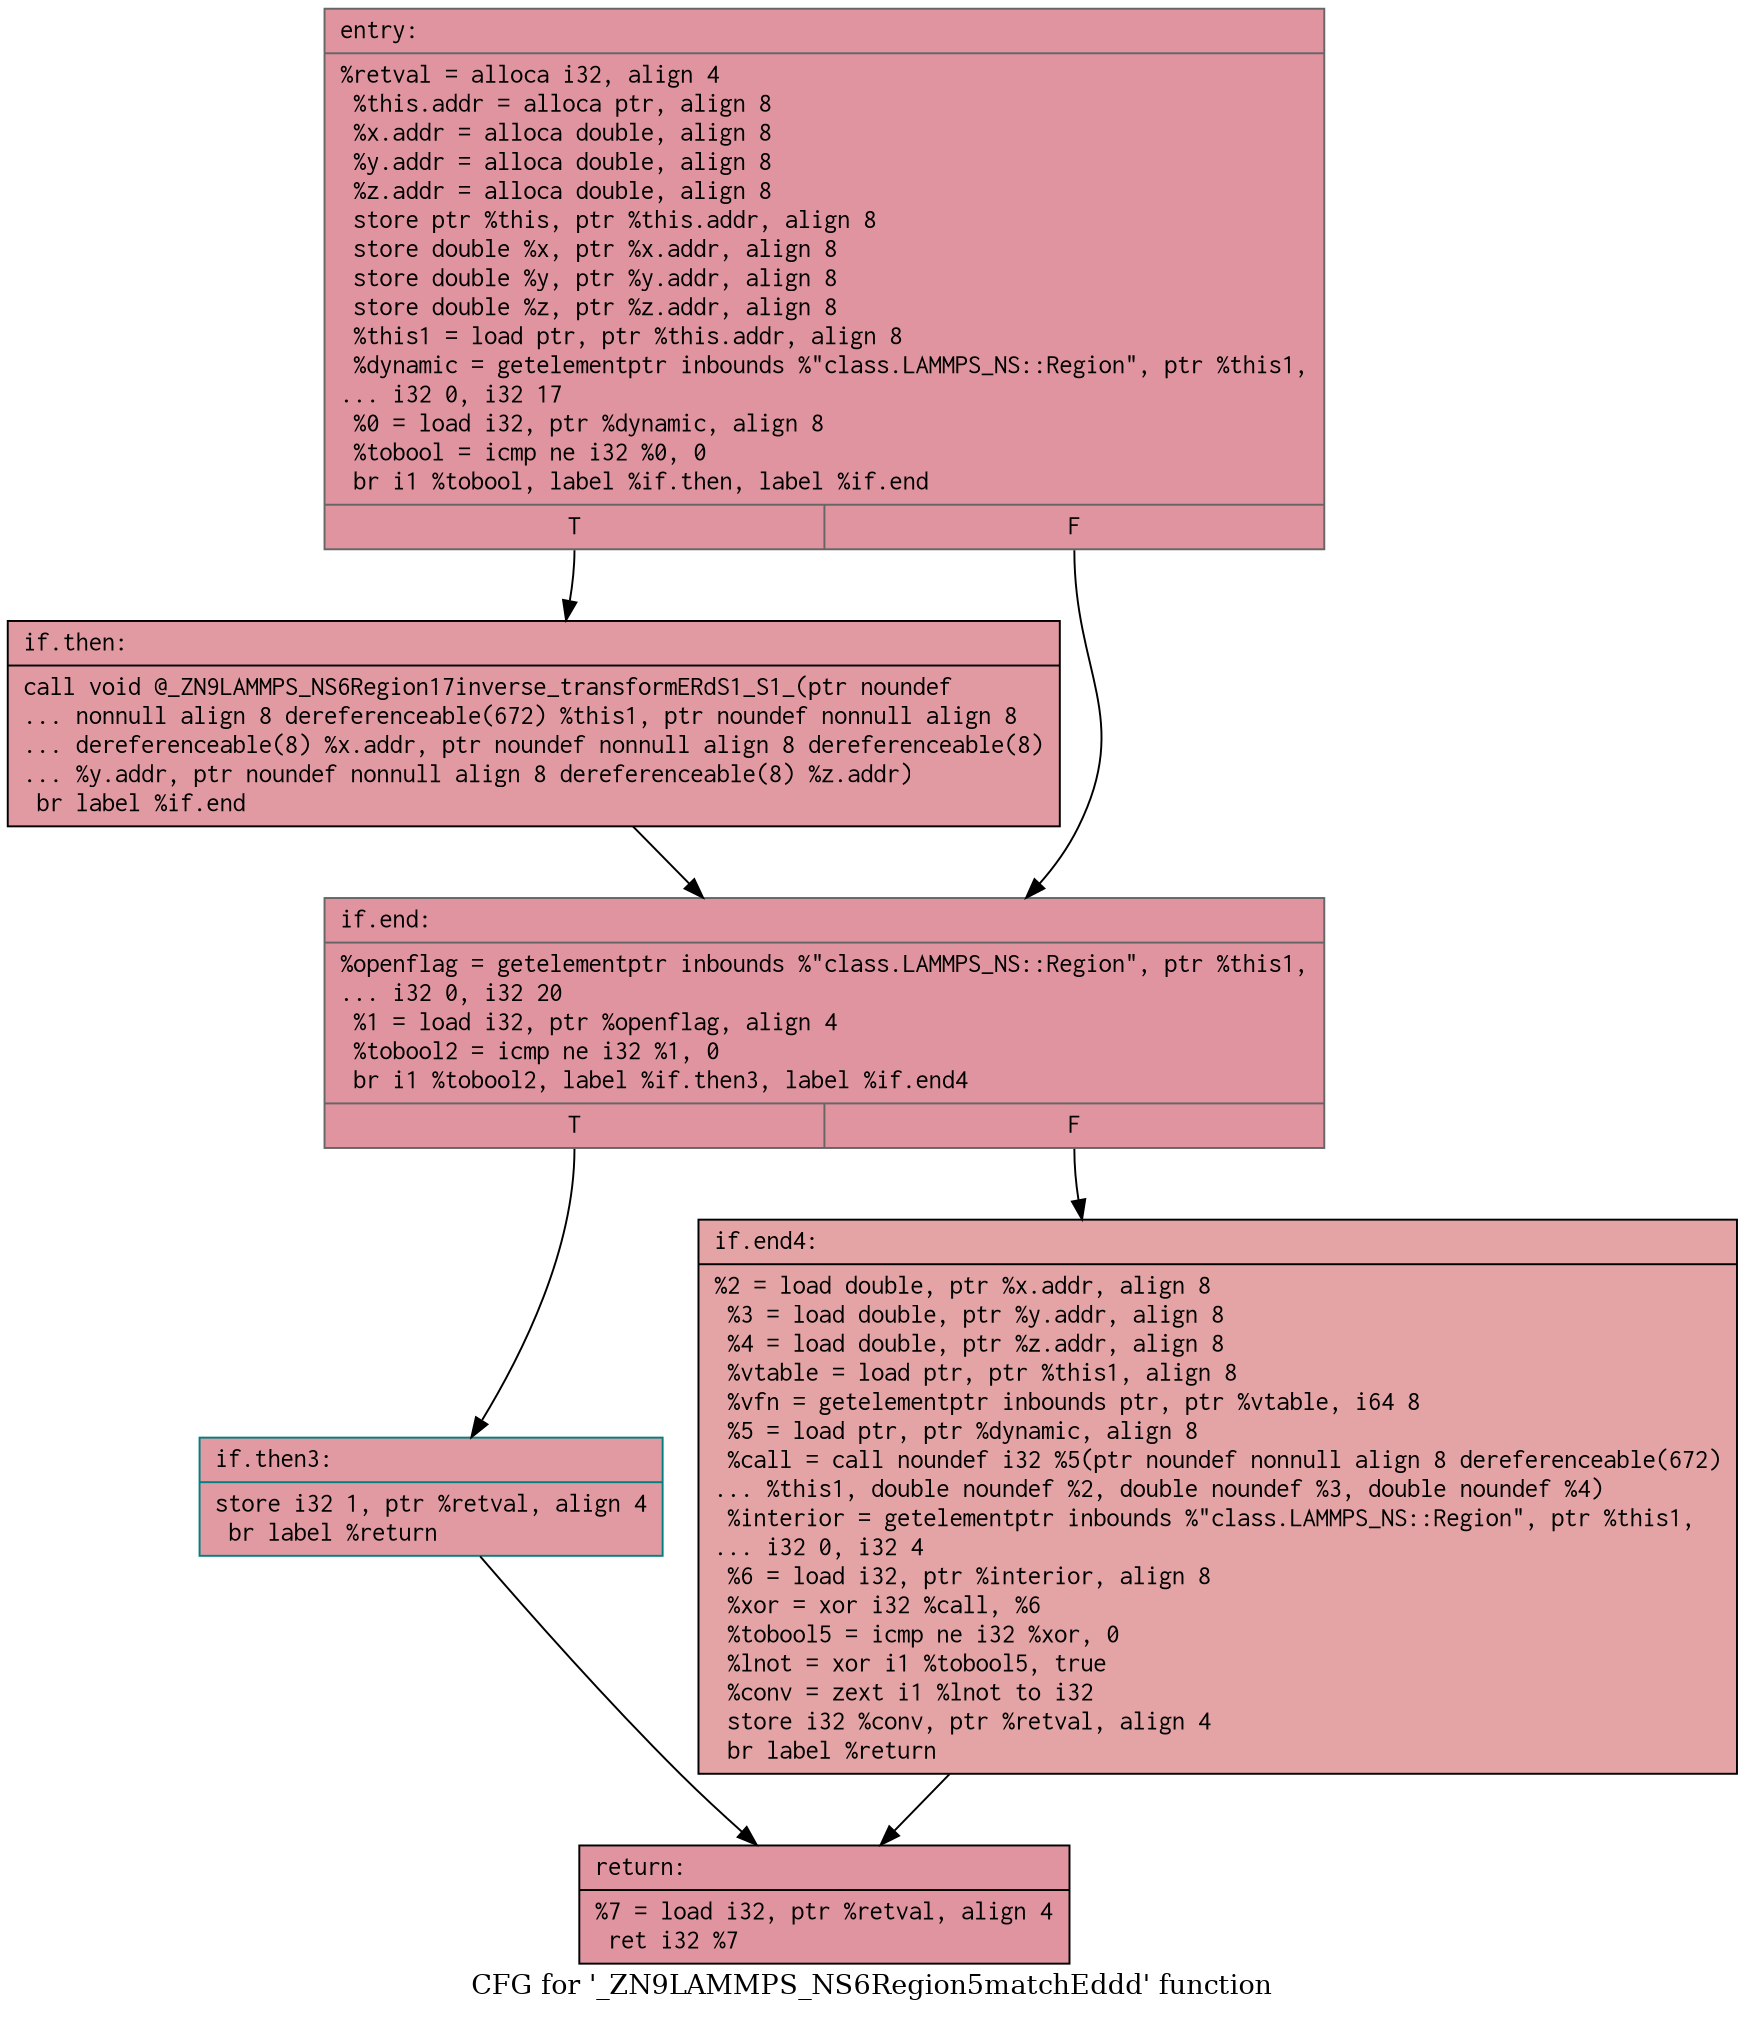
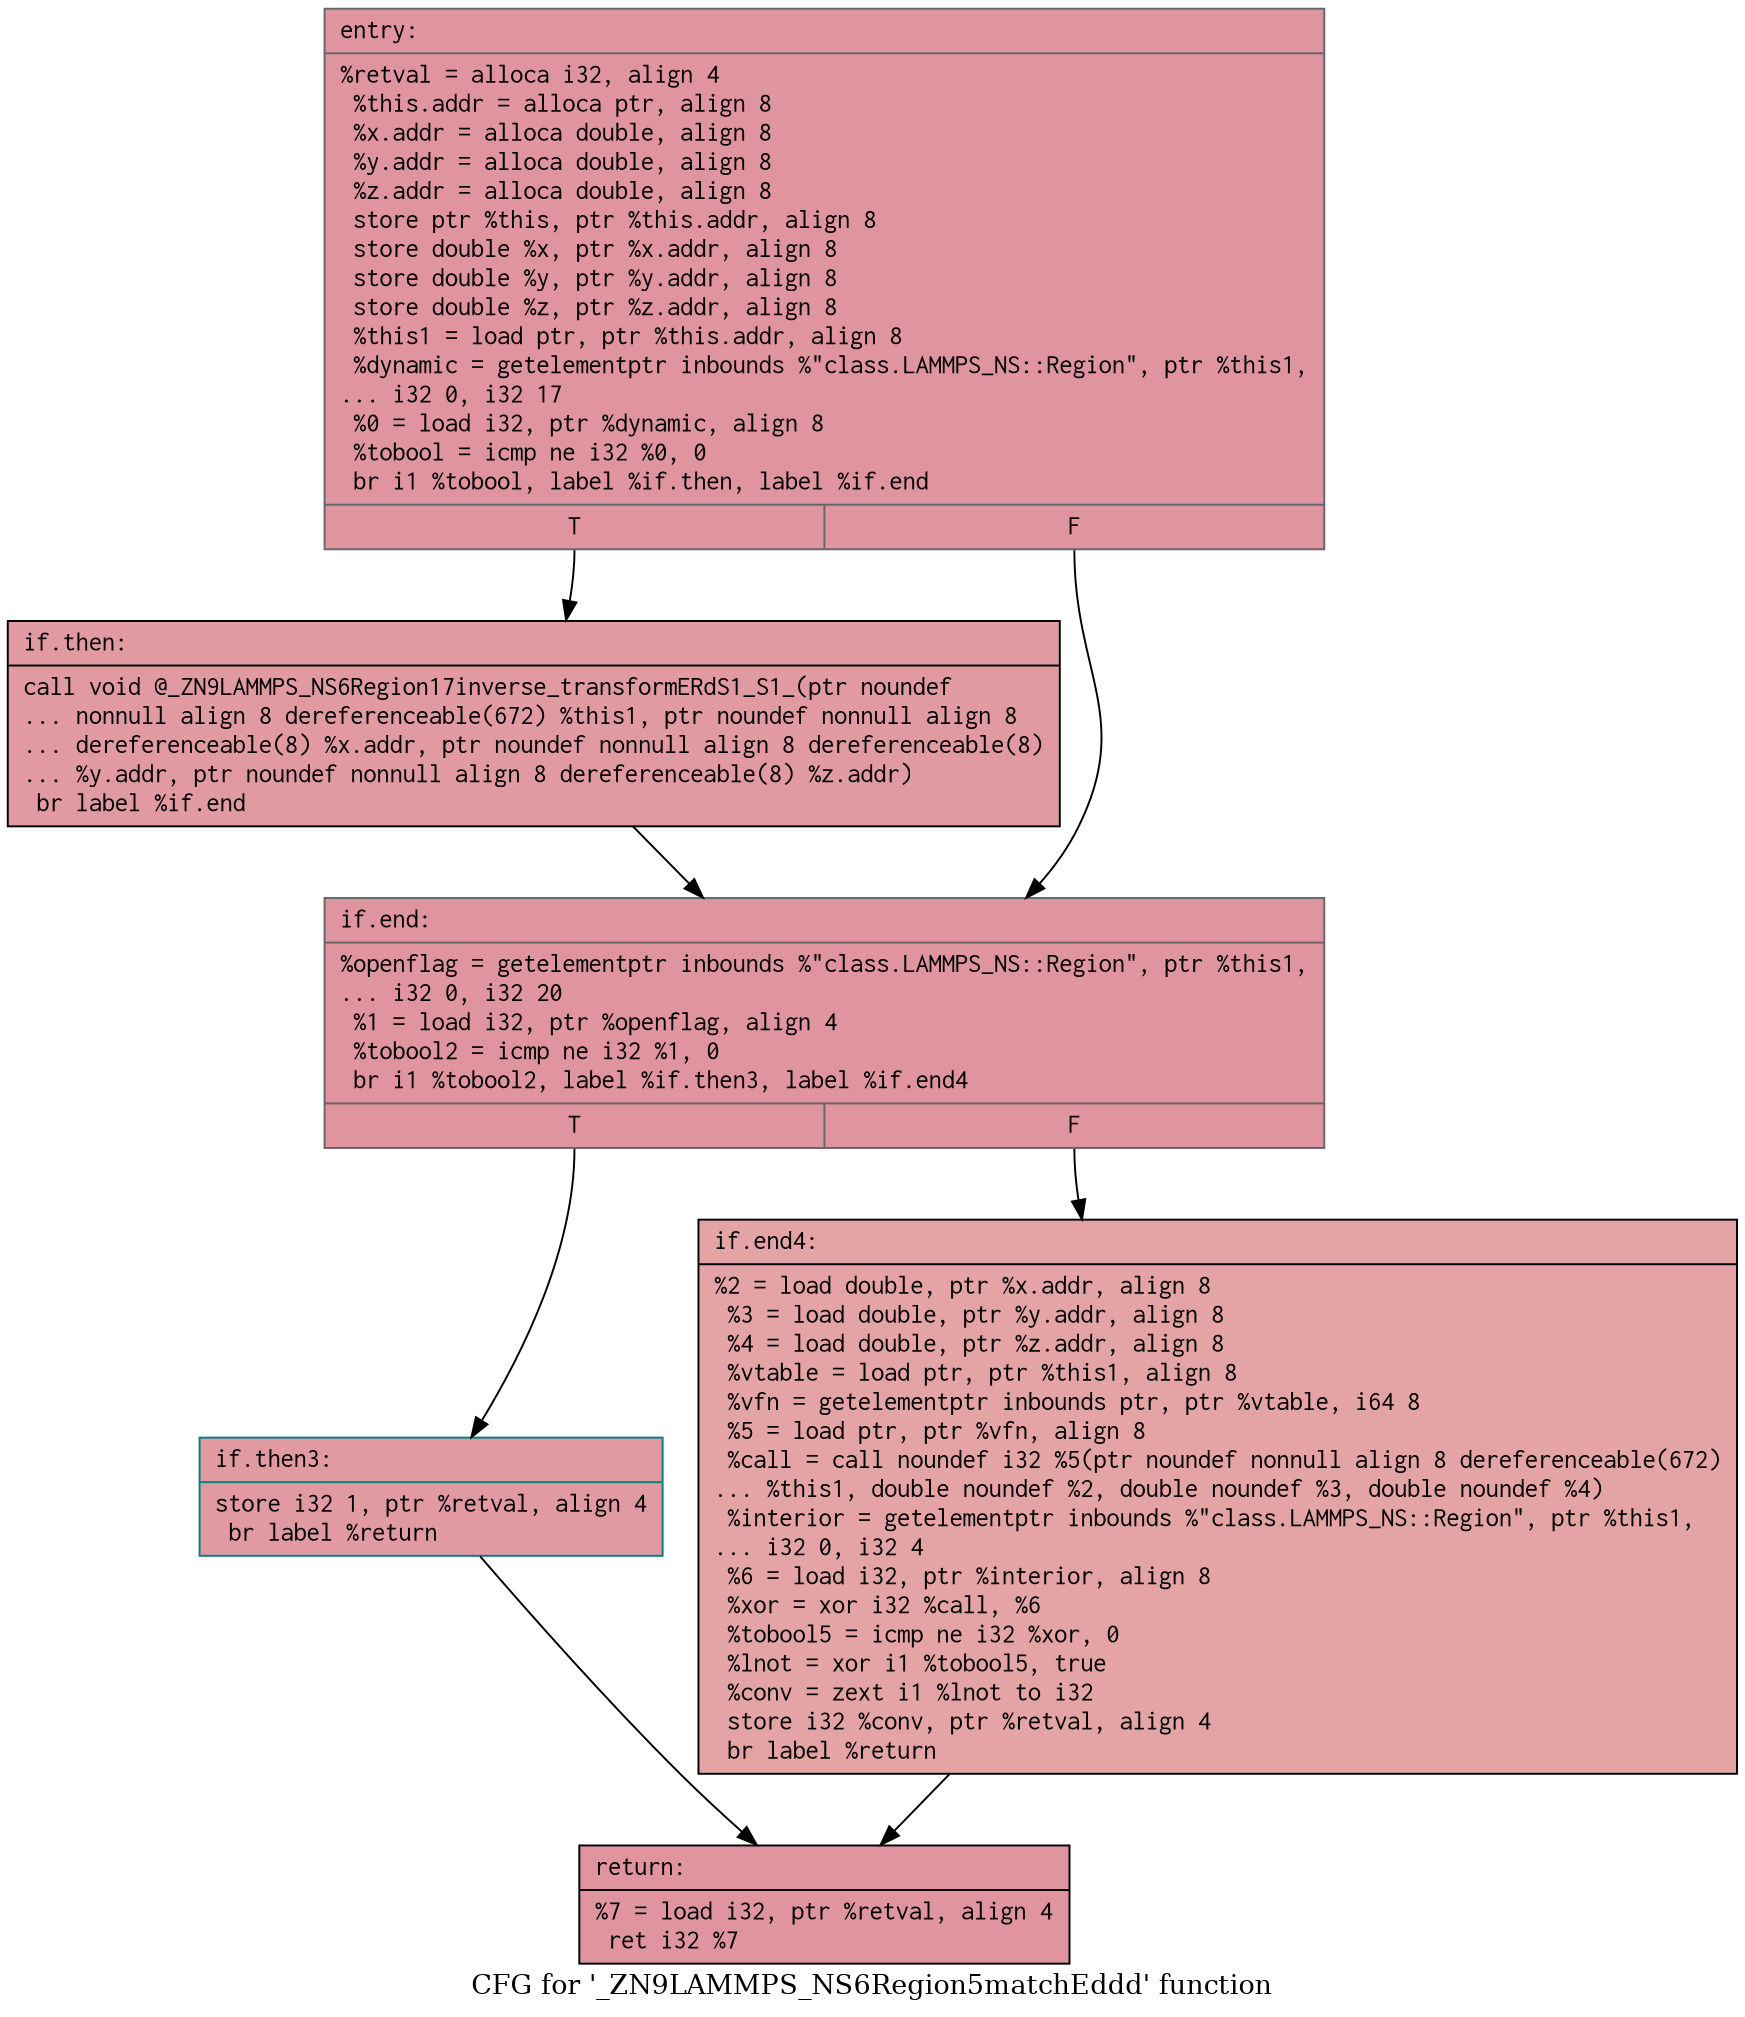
(956, 1431) -> (930, 1431)
